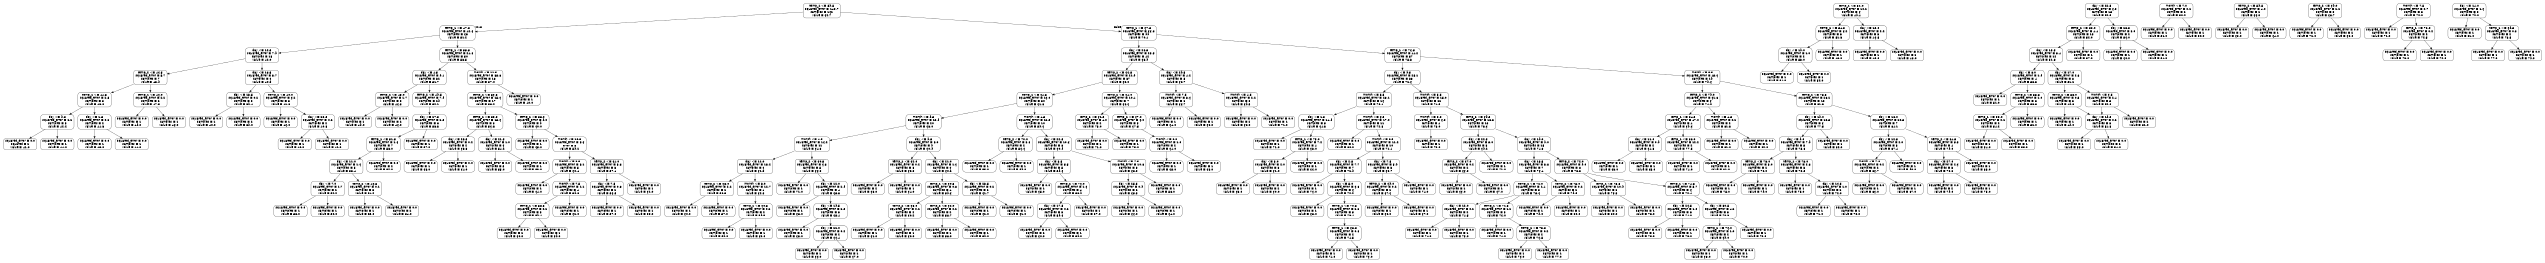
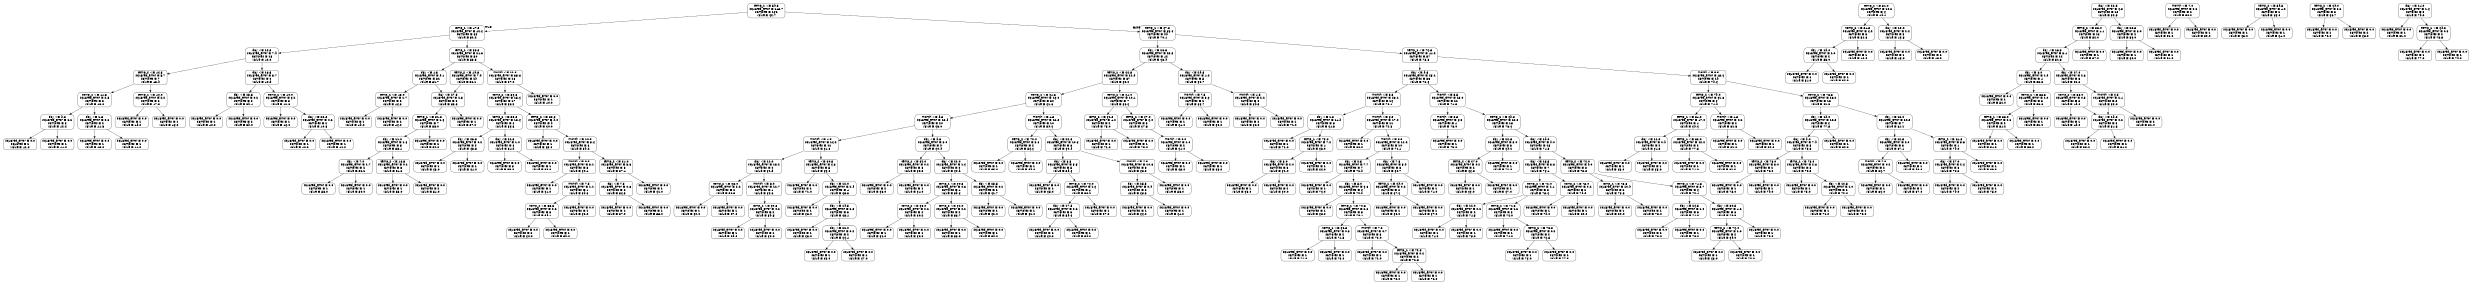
(429, 87) -> (438, 88)
(570, 144) -> (580, 144)
none -> (1362, 221)
